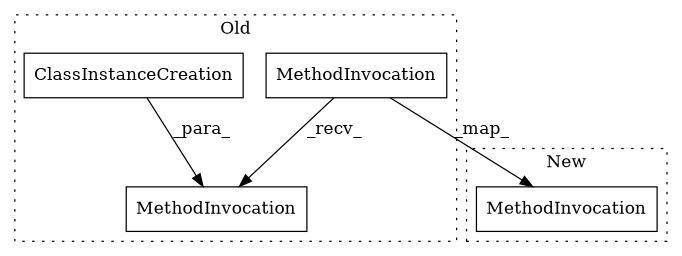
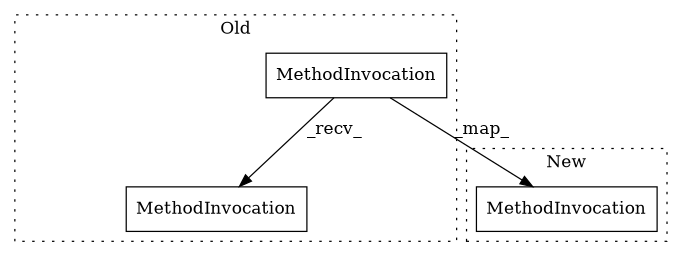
(134, 75) -> none
